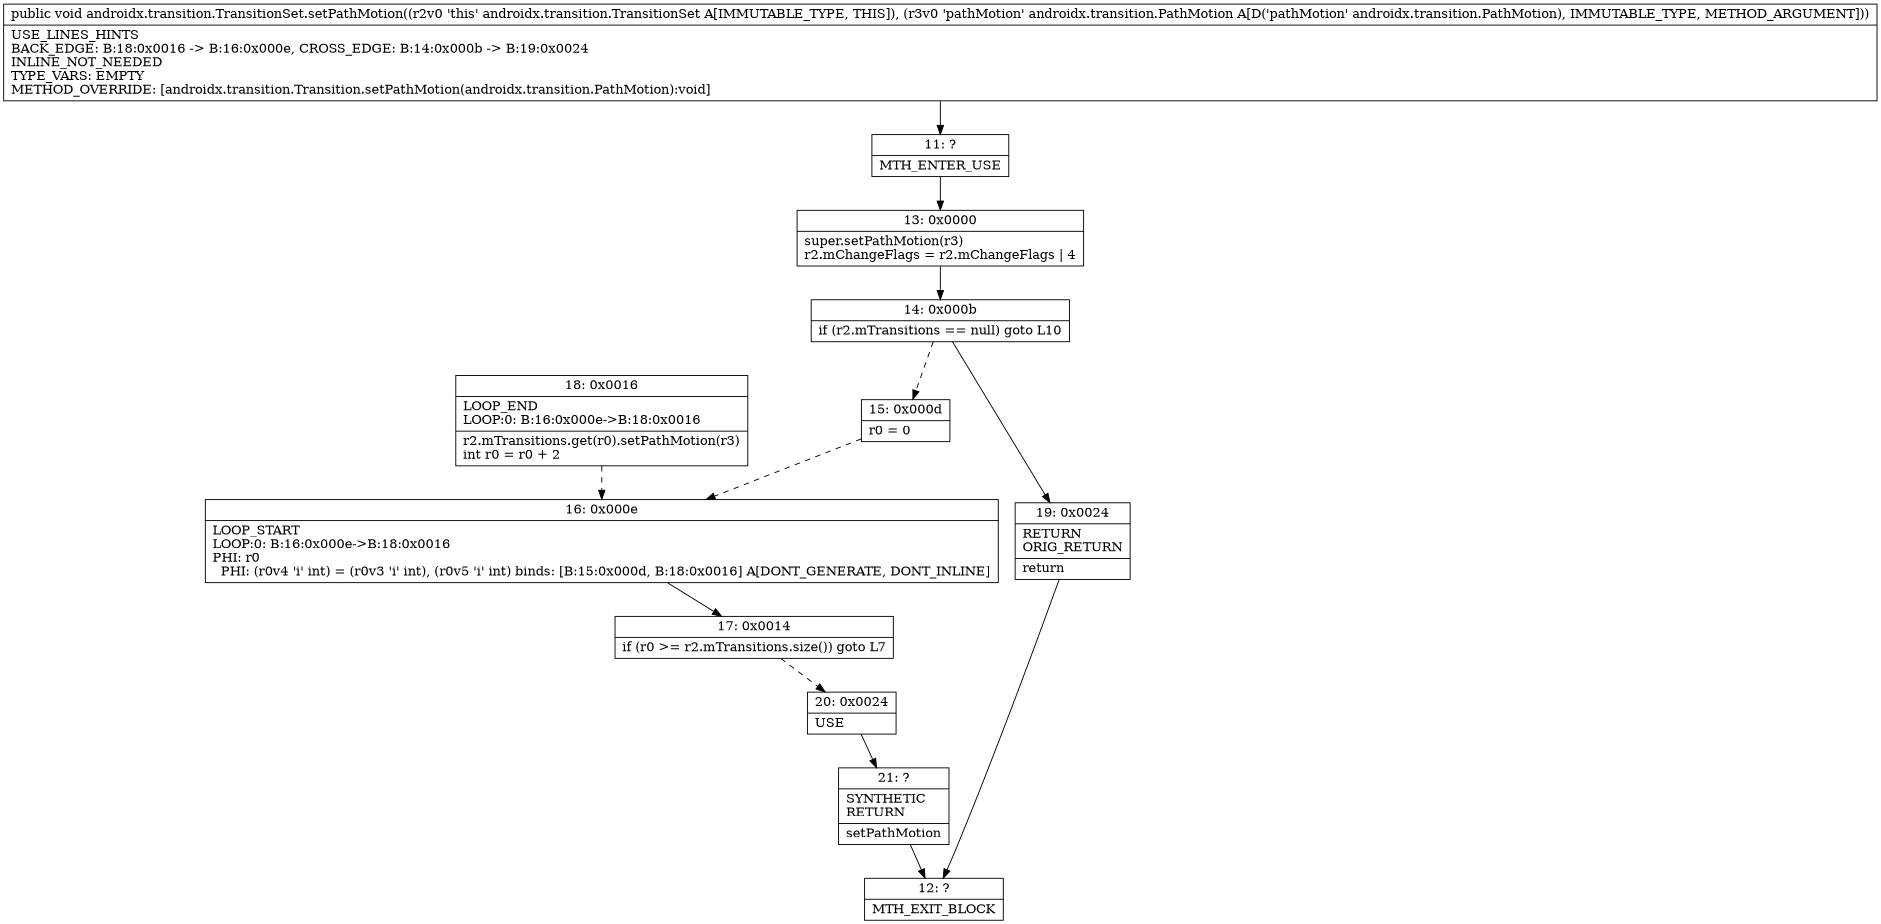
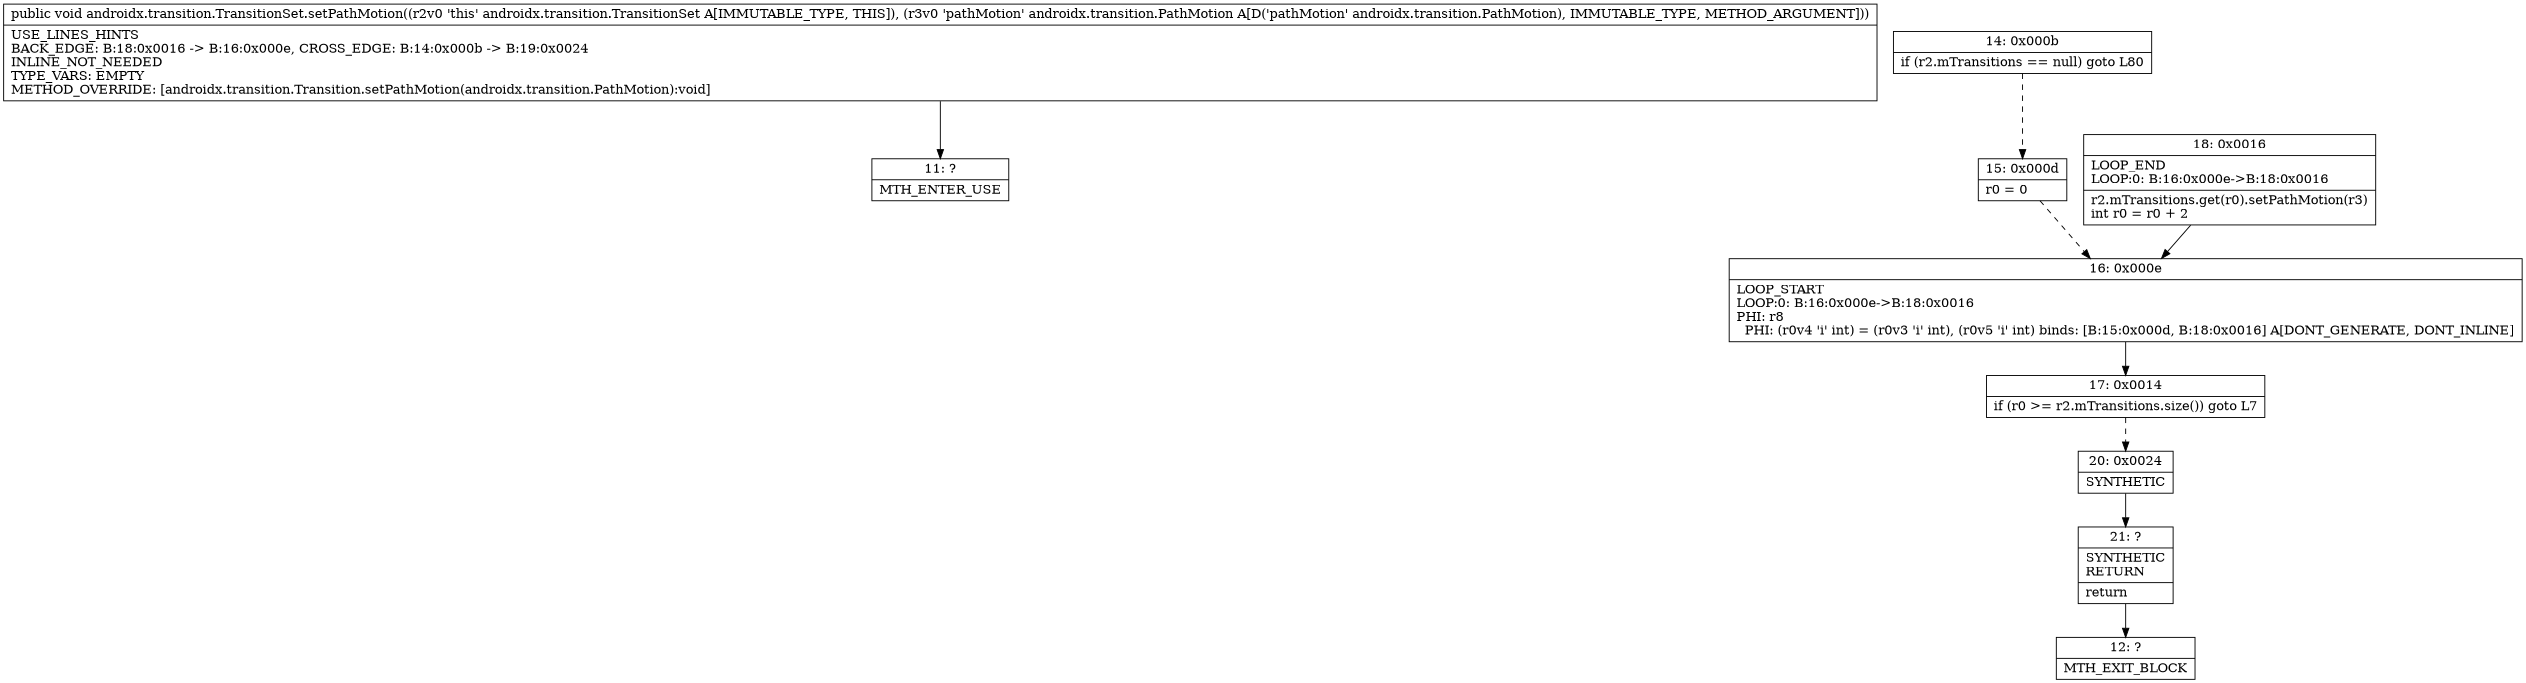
(940, 238) -> none
(940, 331) -> (2023, 63)
(602, 478) -> (2179, 238)
(1073, 541) -> none
(239, 558) -> (1762, 317)
(830, 723) -> (2126, 482)
(894, 834) -> (2107, 593)
